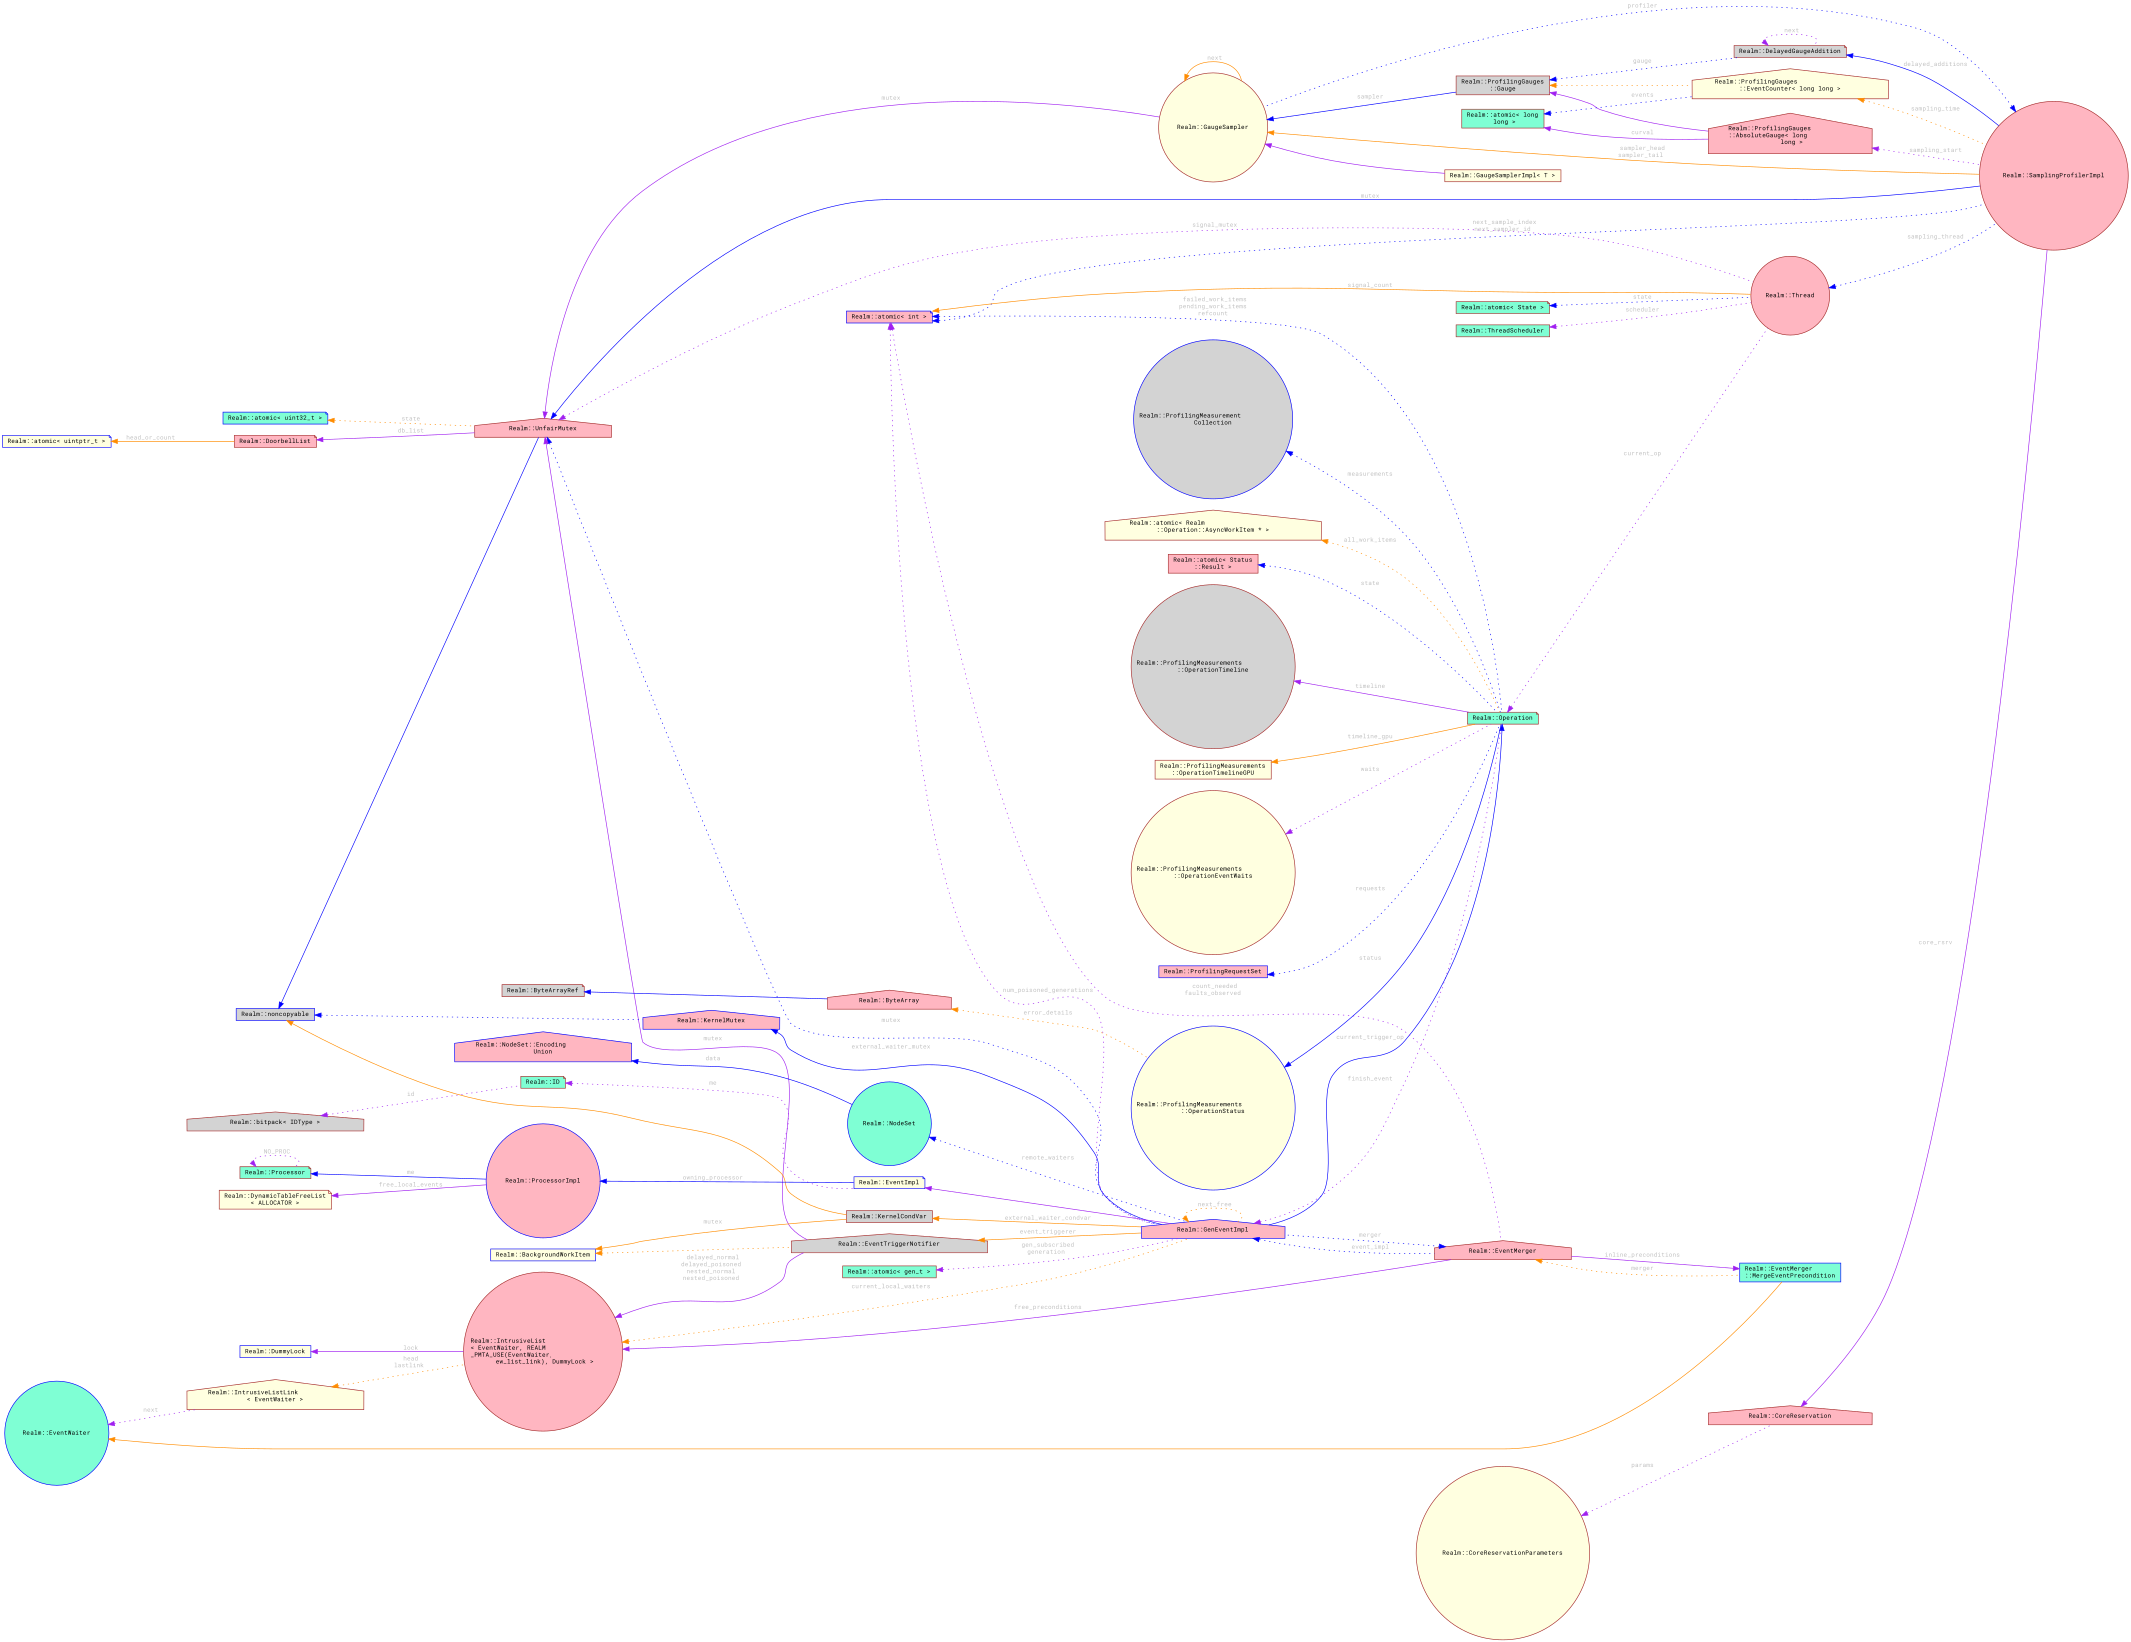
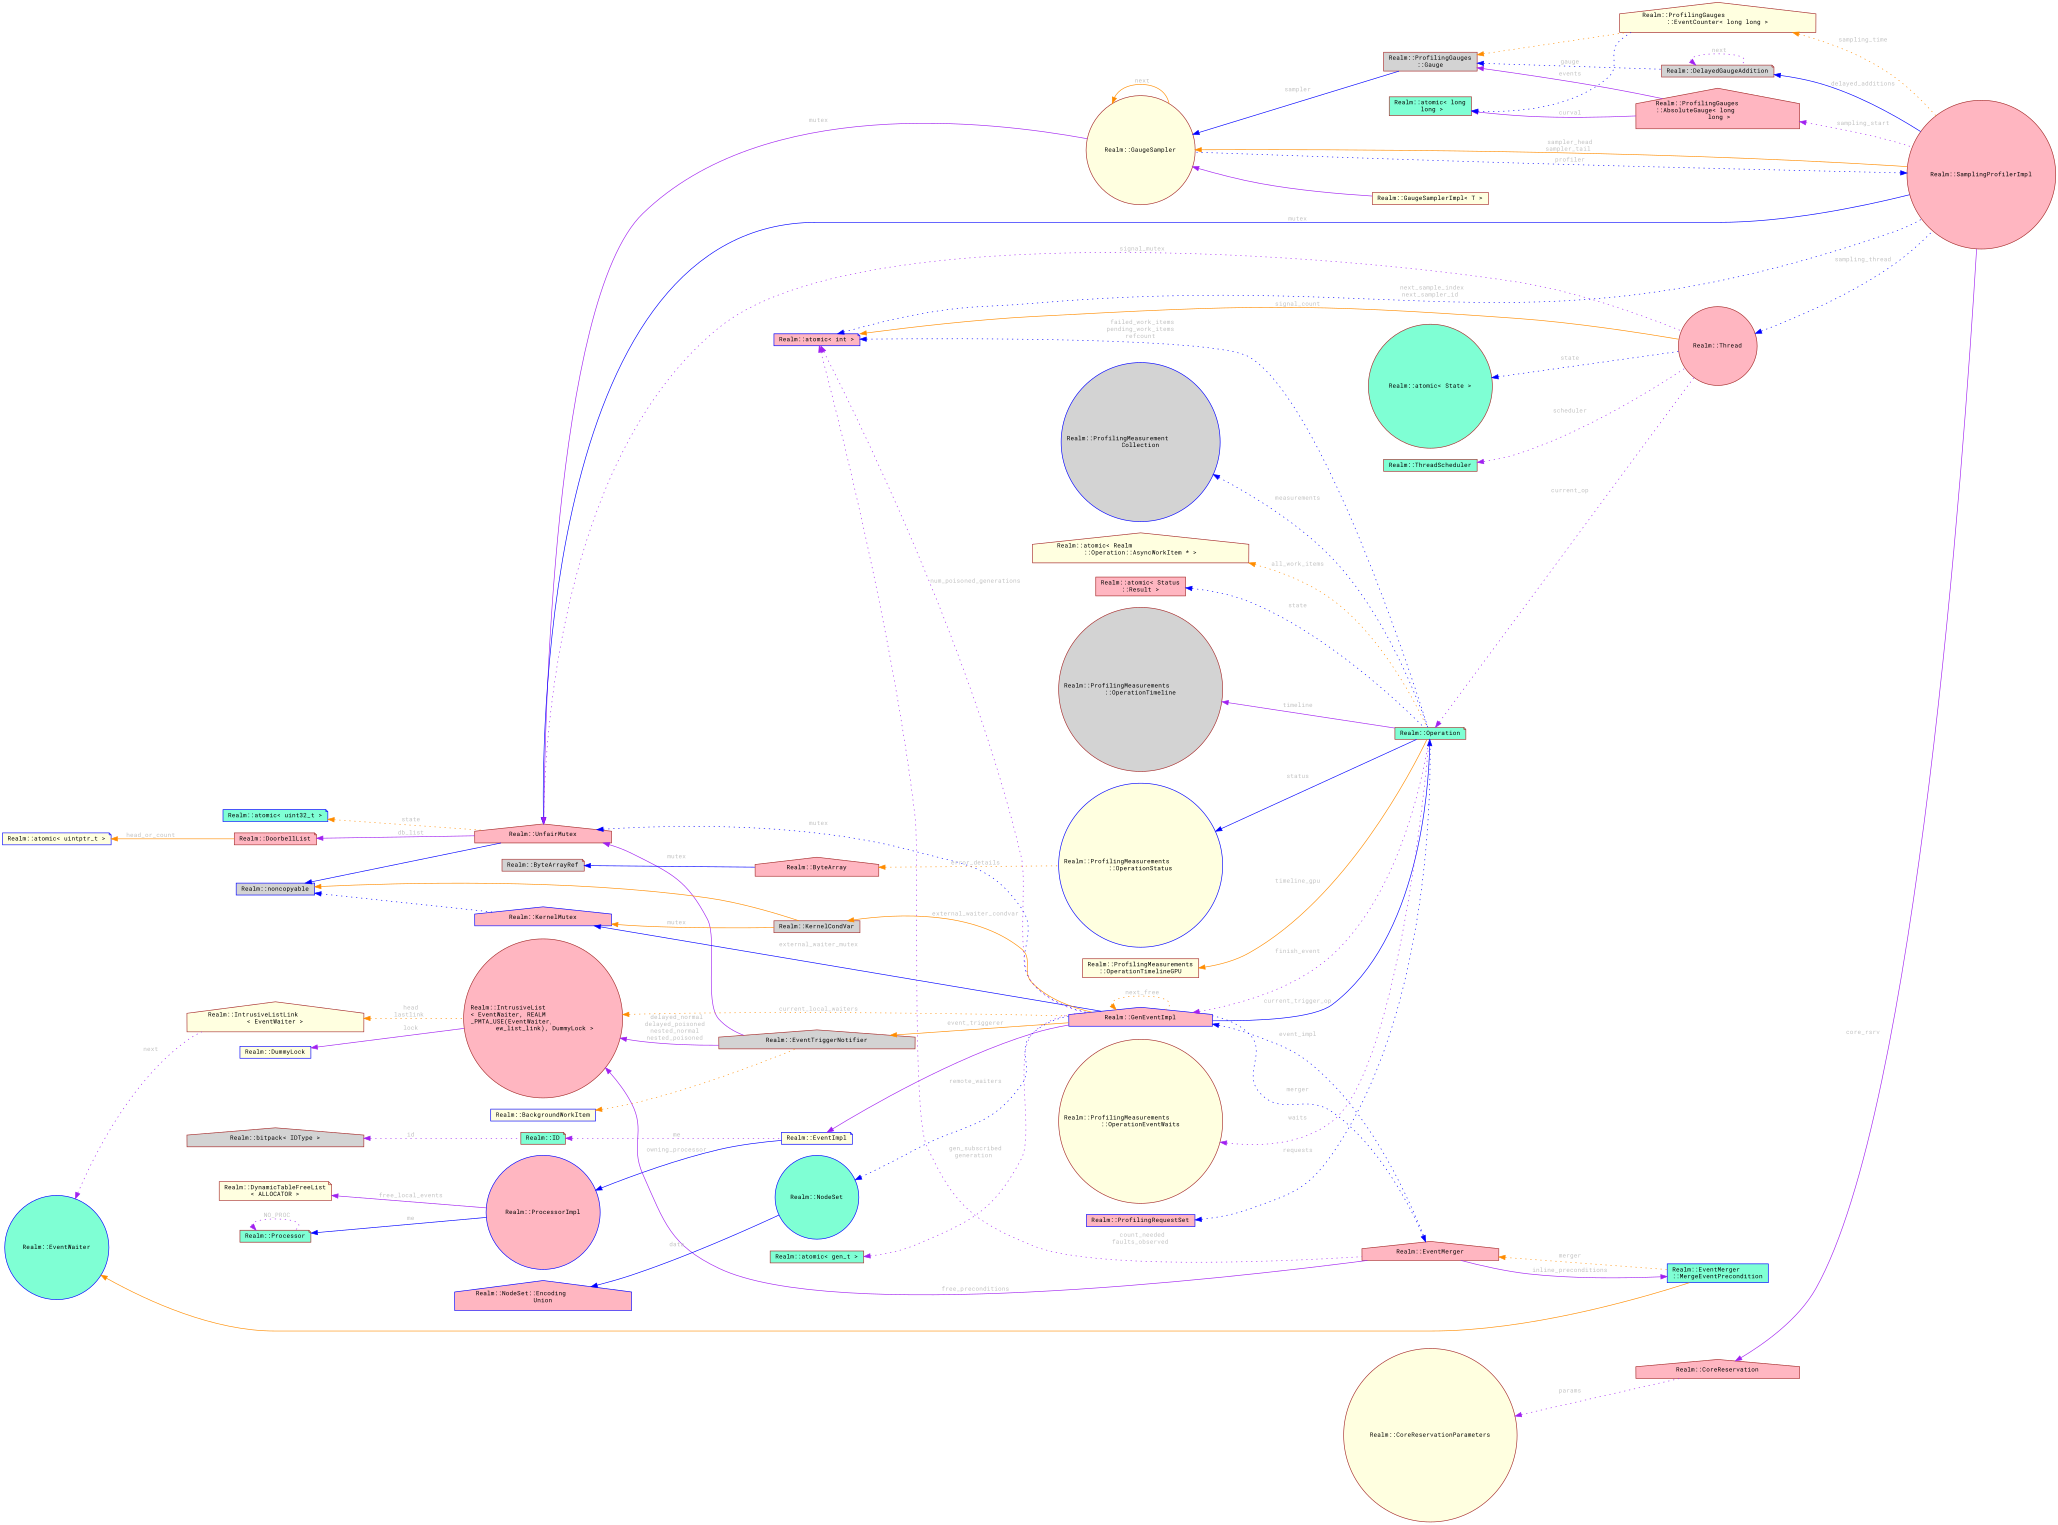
(1503, 308) -> (1430, 386)
(724, 1230) -> (696, 928)
